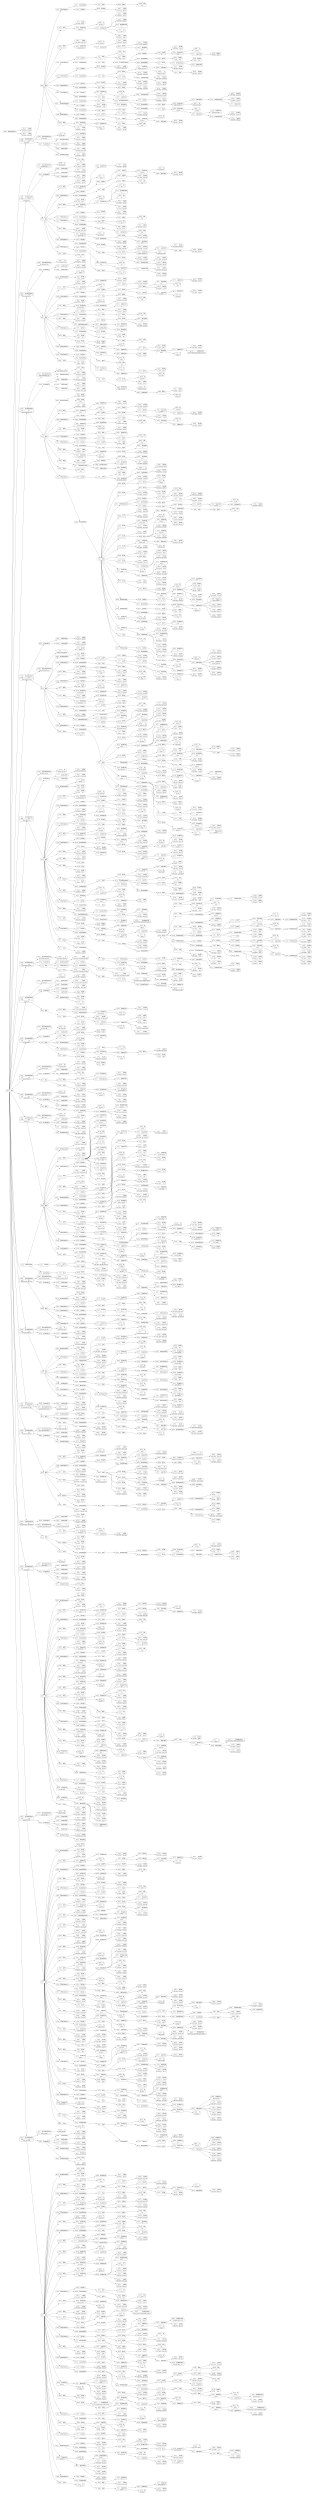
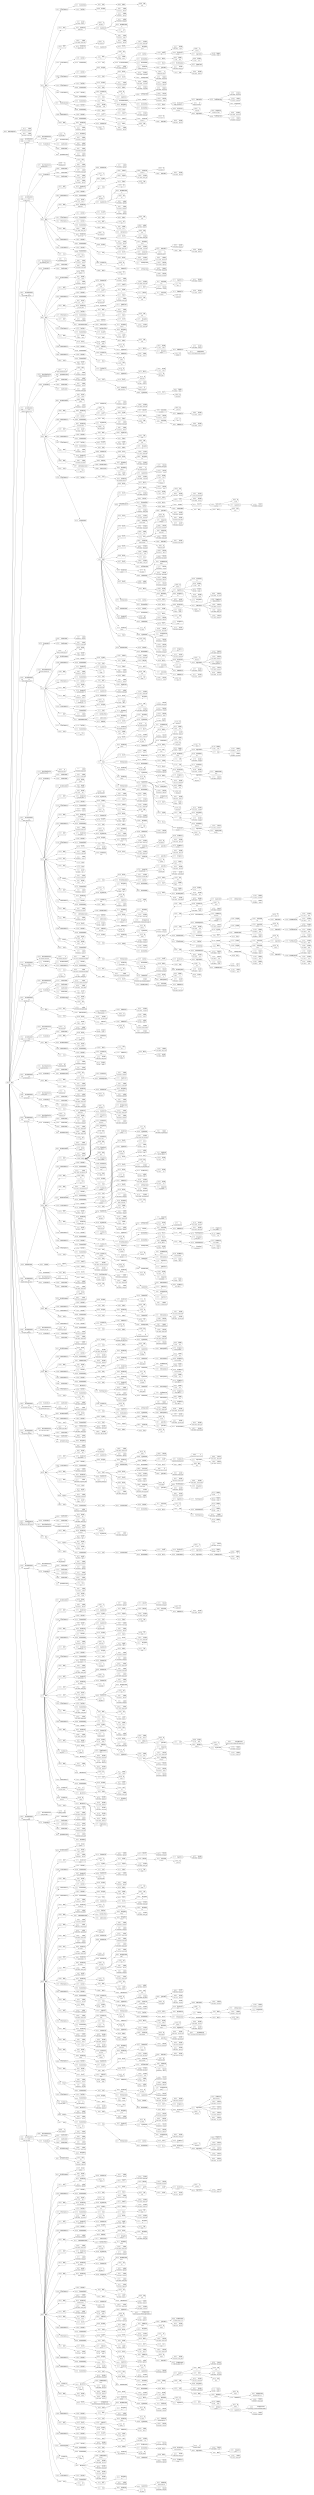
(142, 1347) -> none
